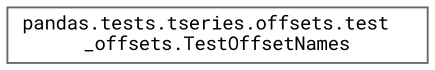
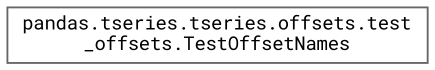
(218, 35) -> (218, 35)
